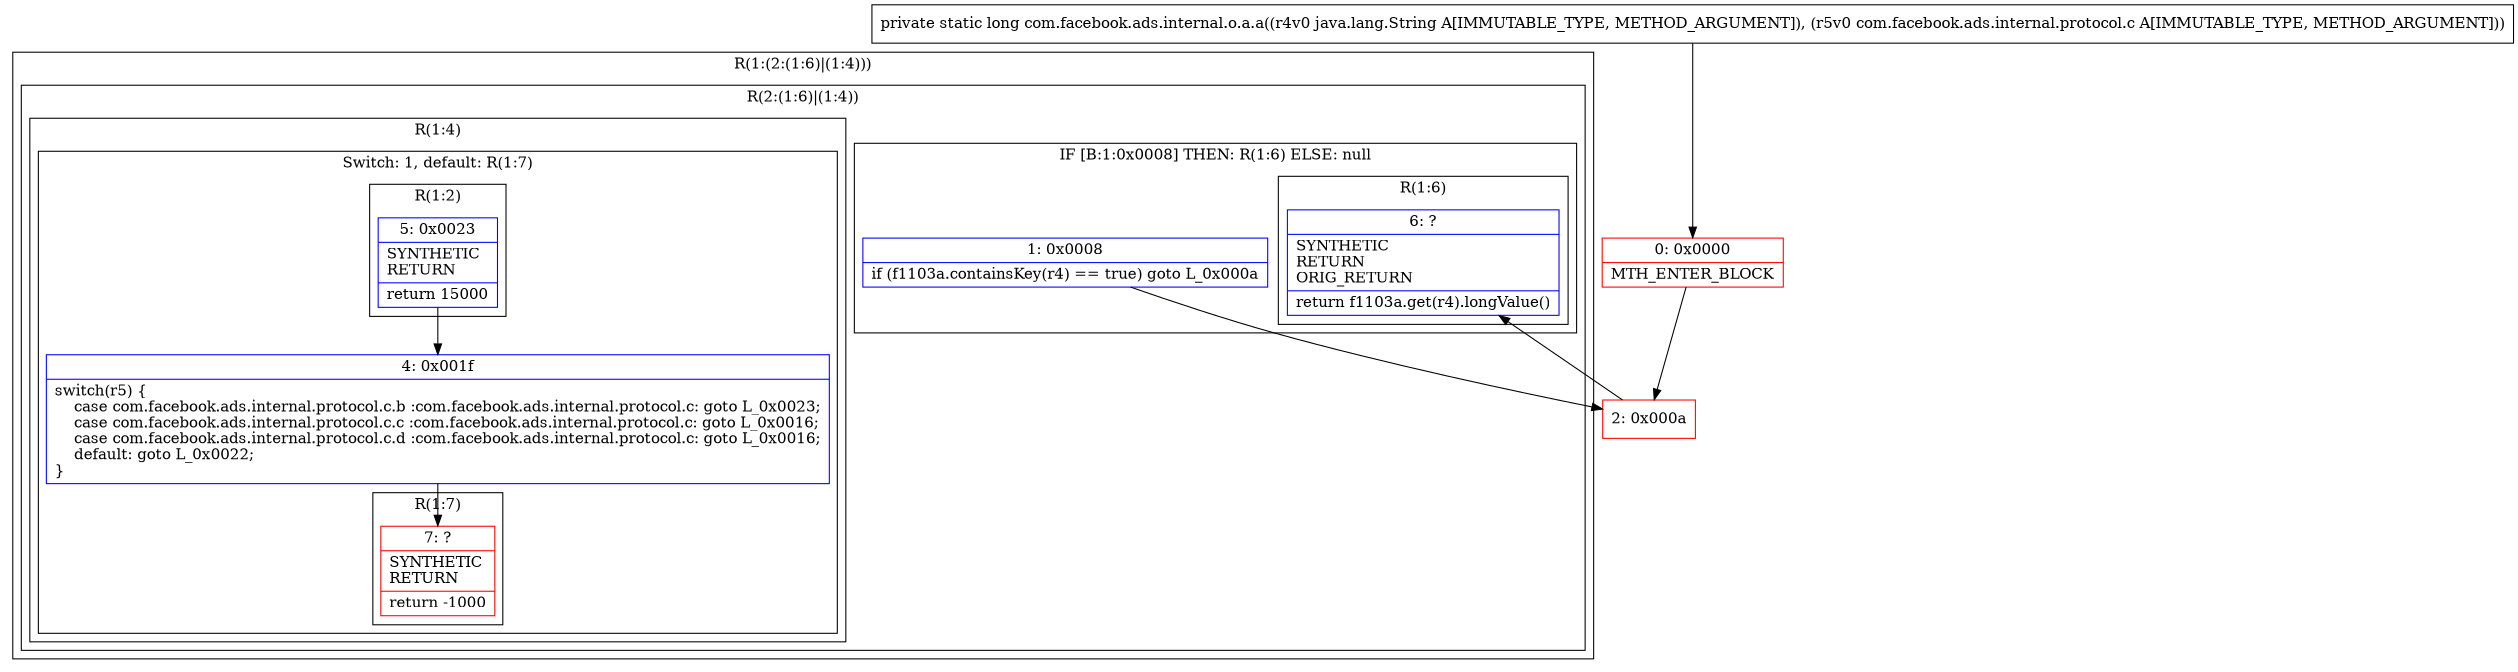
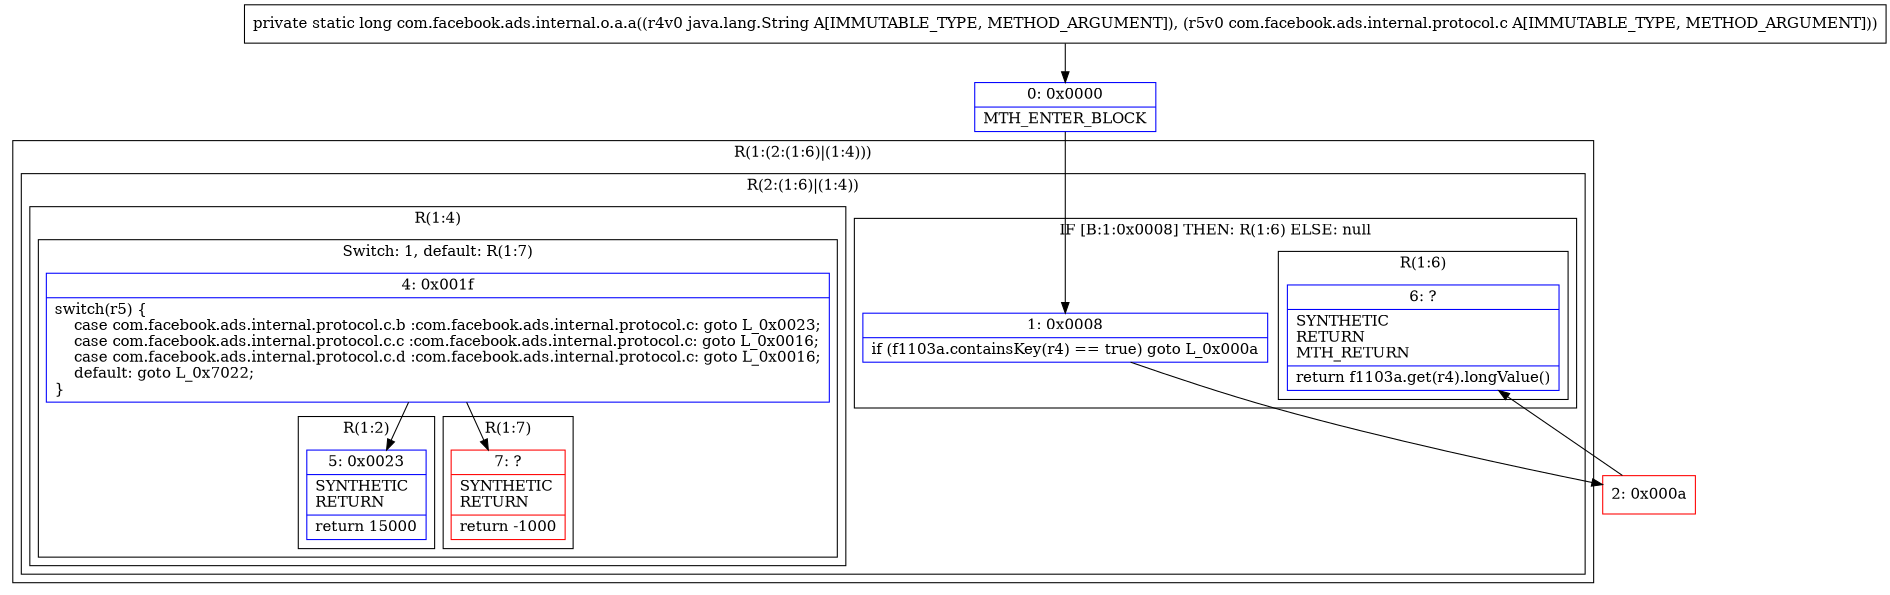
(1693, 263) -> (1065, 107)
(1355, 278) -> (1353, 353)
(438, 326) -> (399, 423)
(1672, 338) -> (1065, 208)
(154, 455) -> (154, 373)
